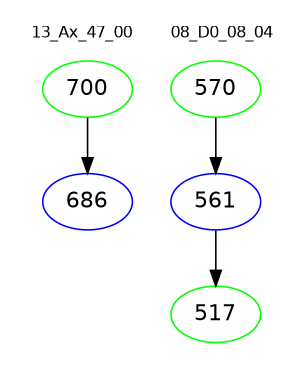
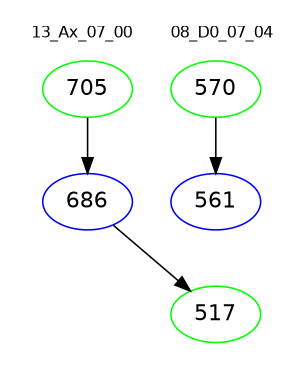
(82, 34) -> (82, 34)
(222, 34) -> (222, 34)
(88, 89) -> (88, 89)
(216, 250) -> (146, 253)
